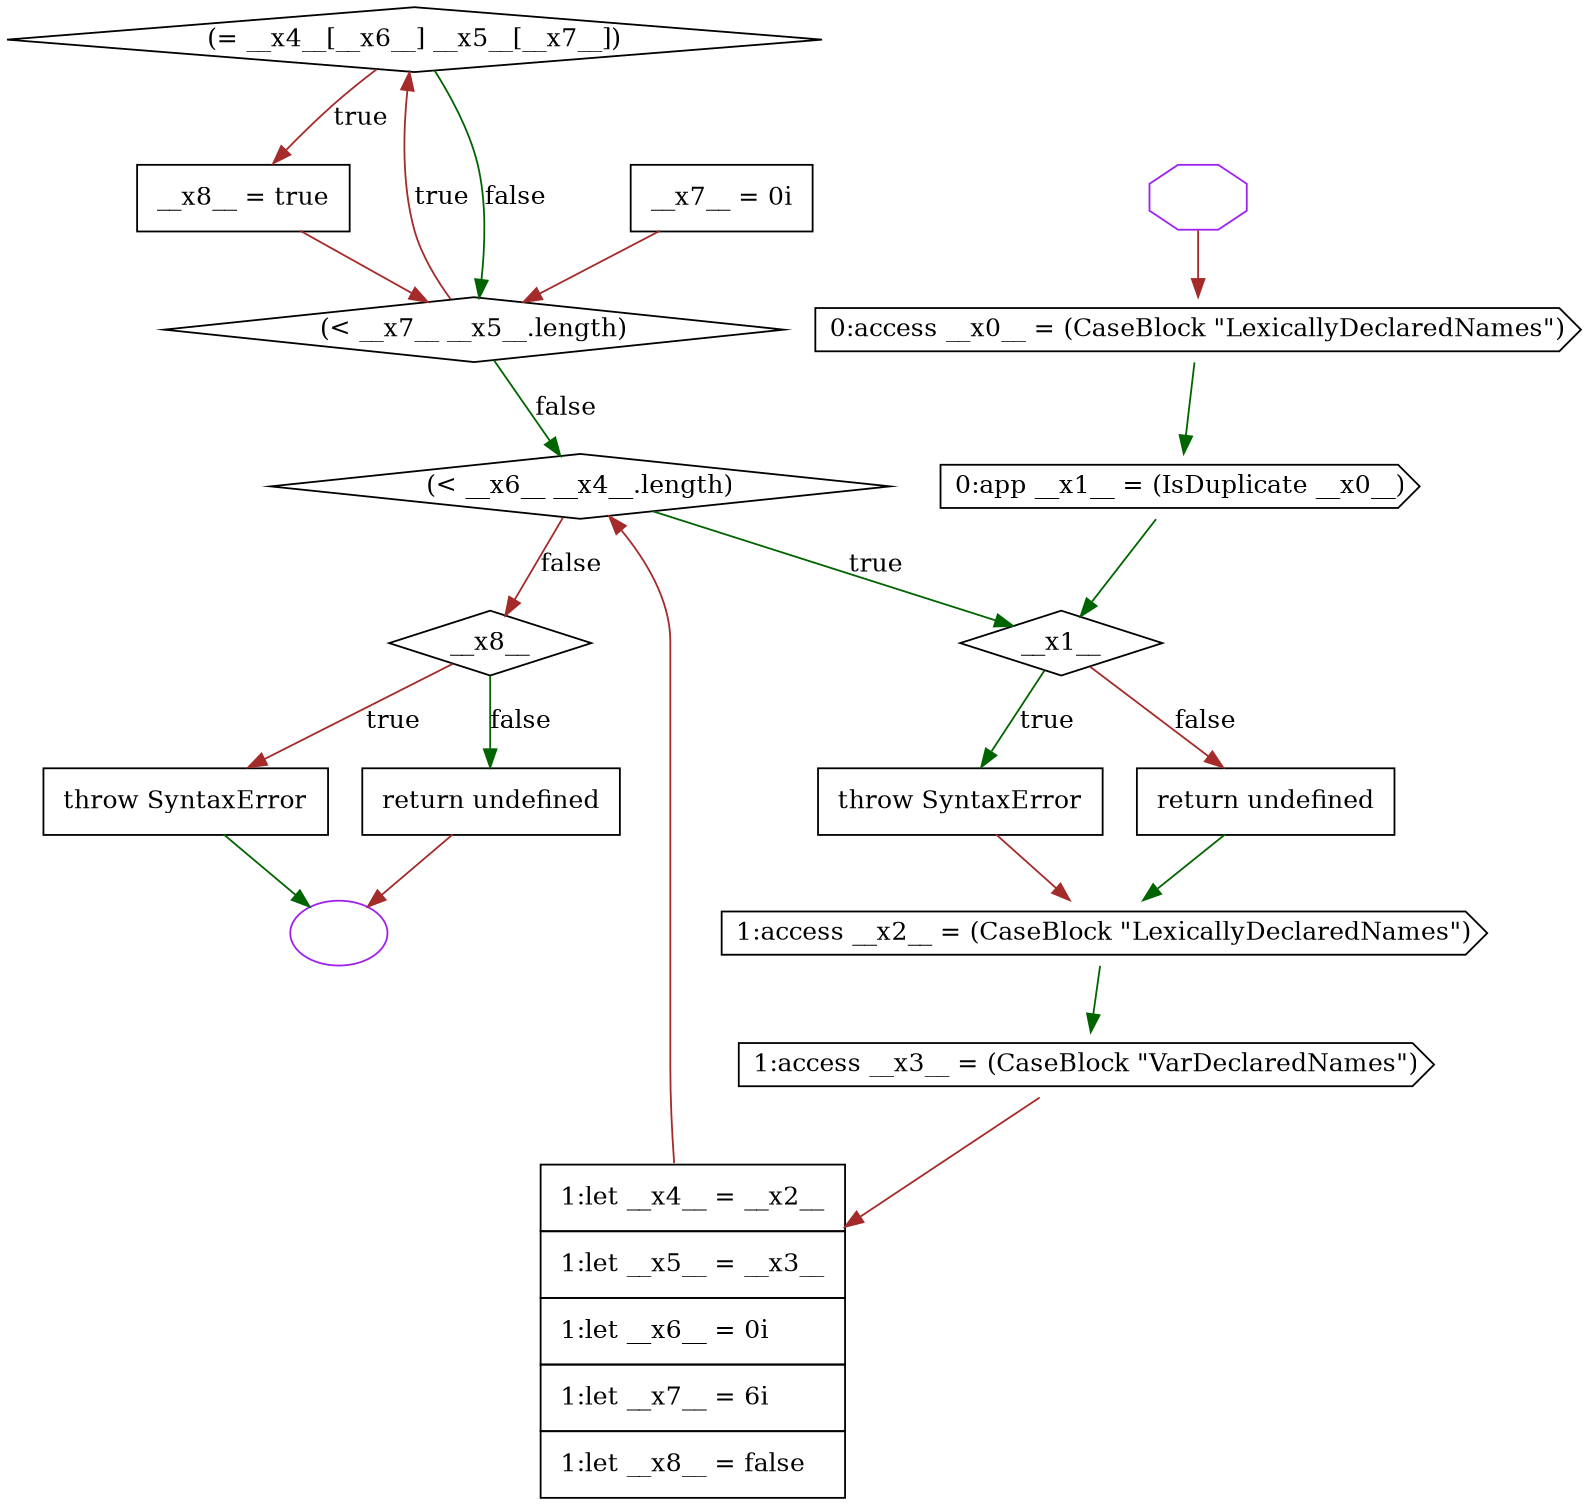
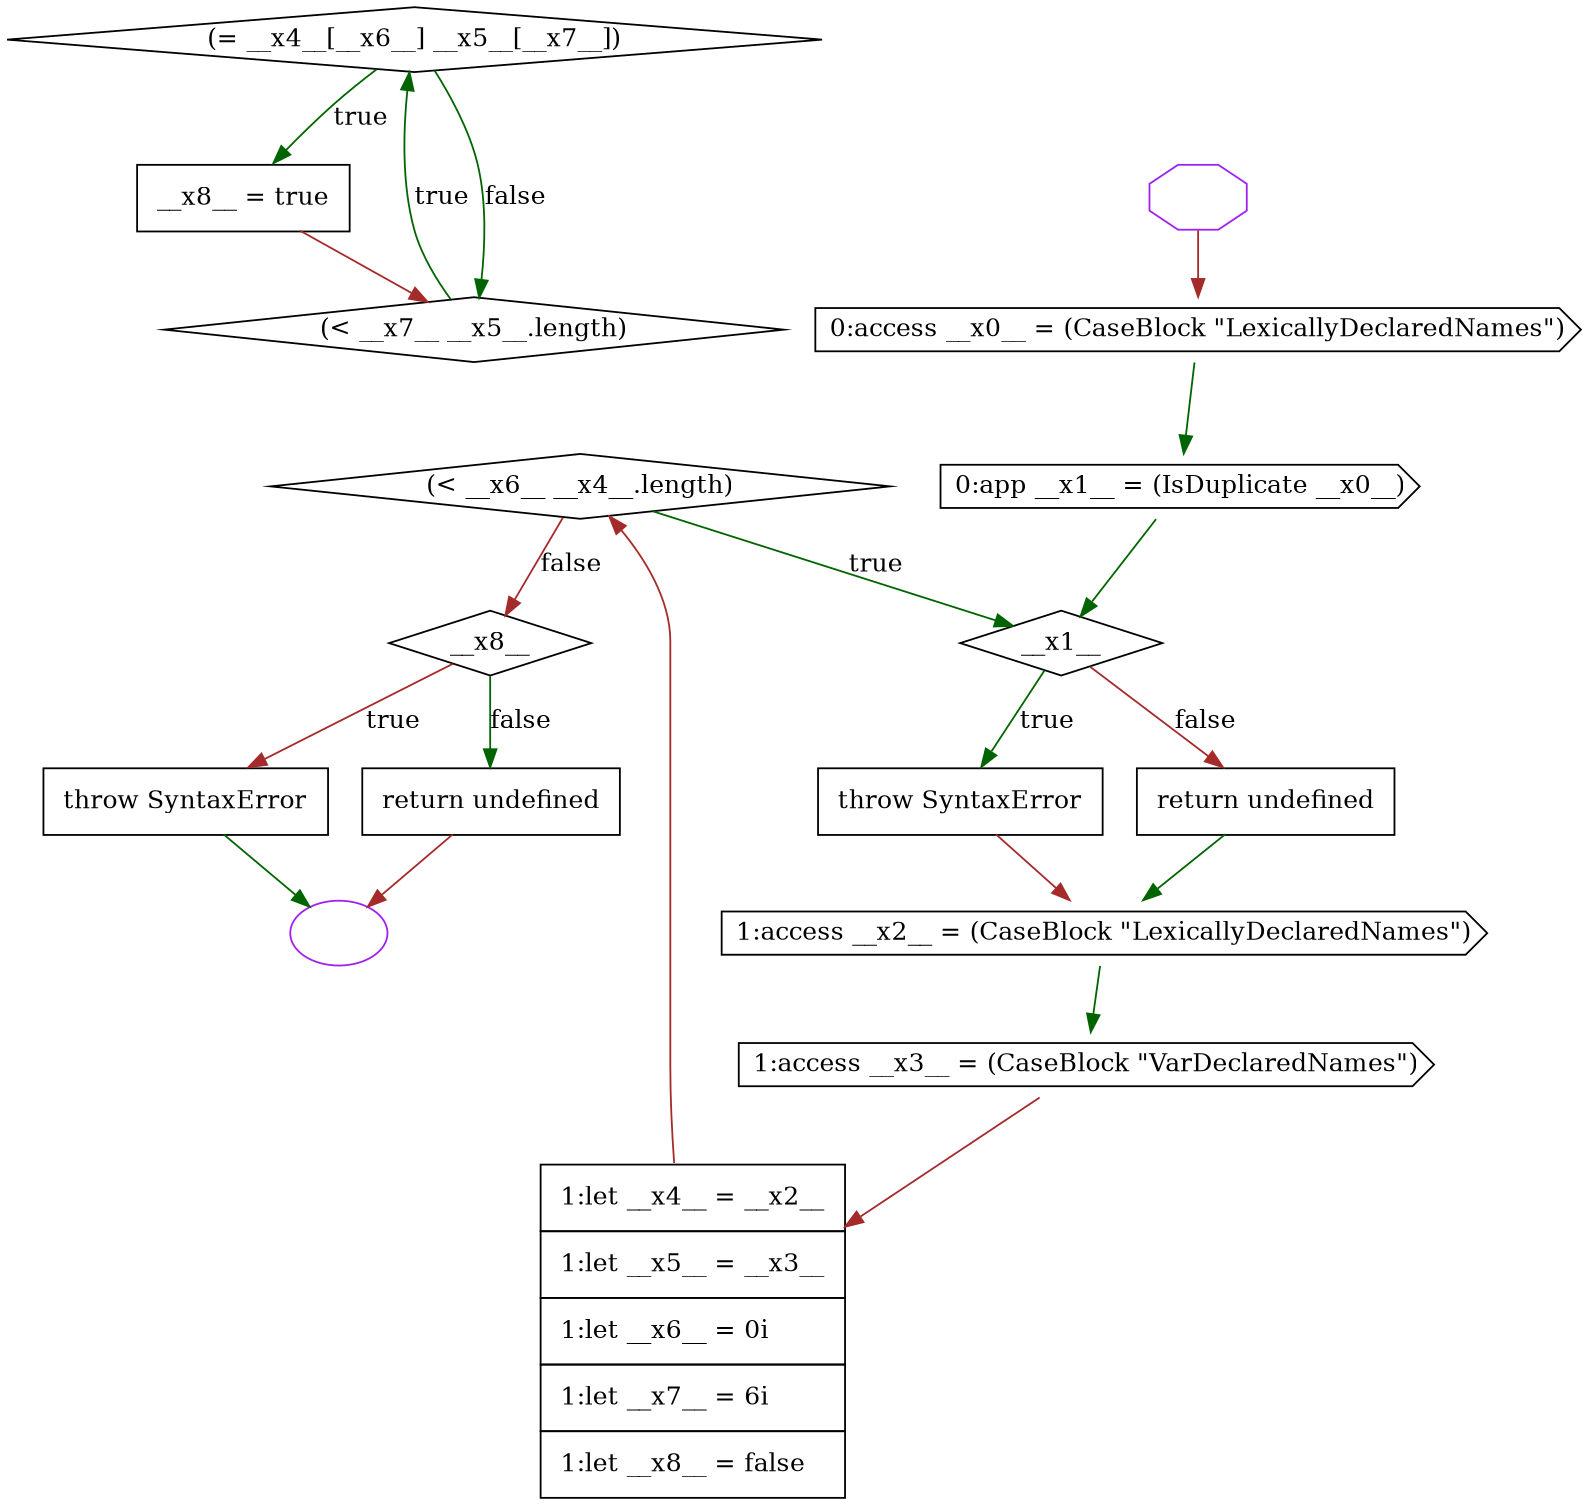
(330, 108) -> (330, 108)
(721, 197) -> none
(408, 200) -> (408, 200)
(522, 400) -> none
